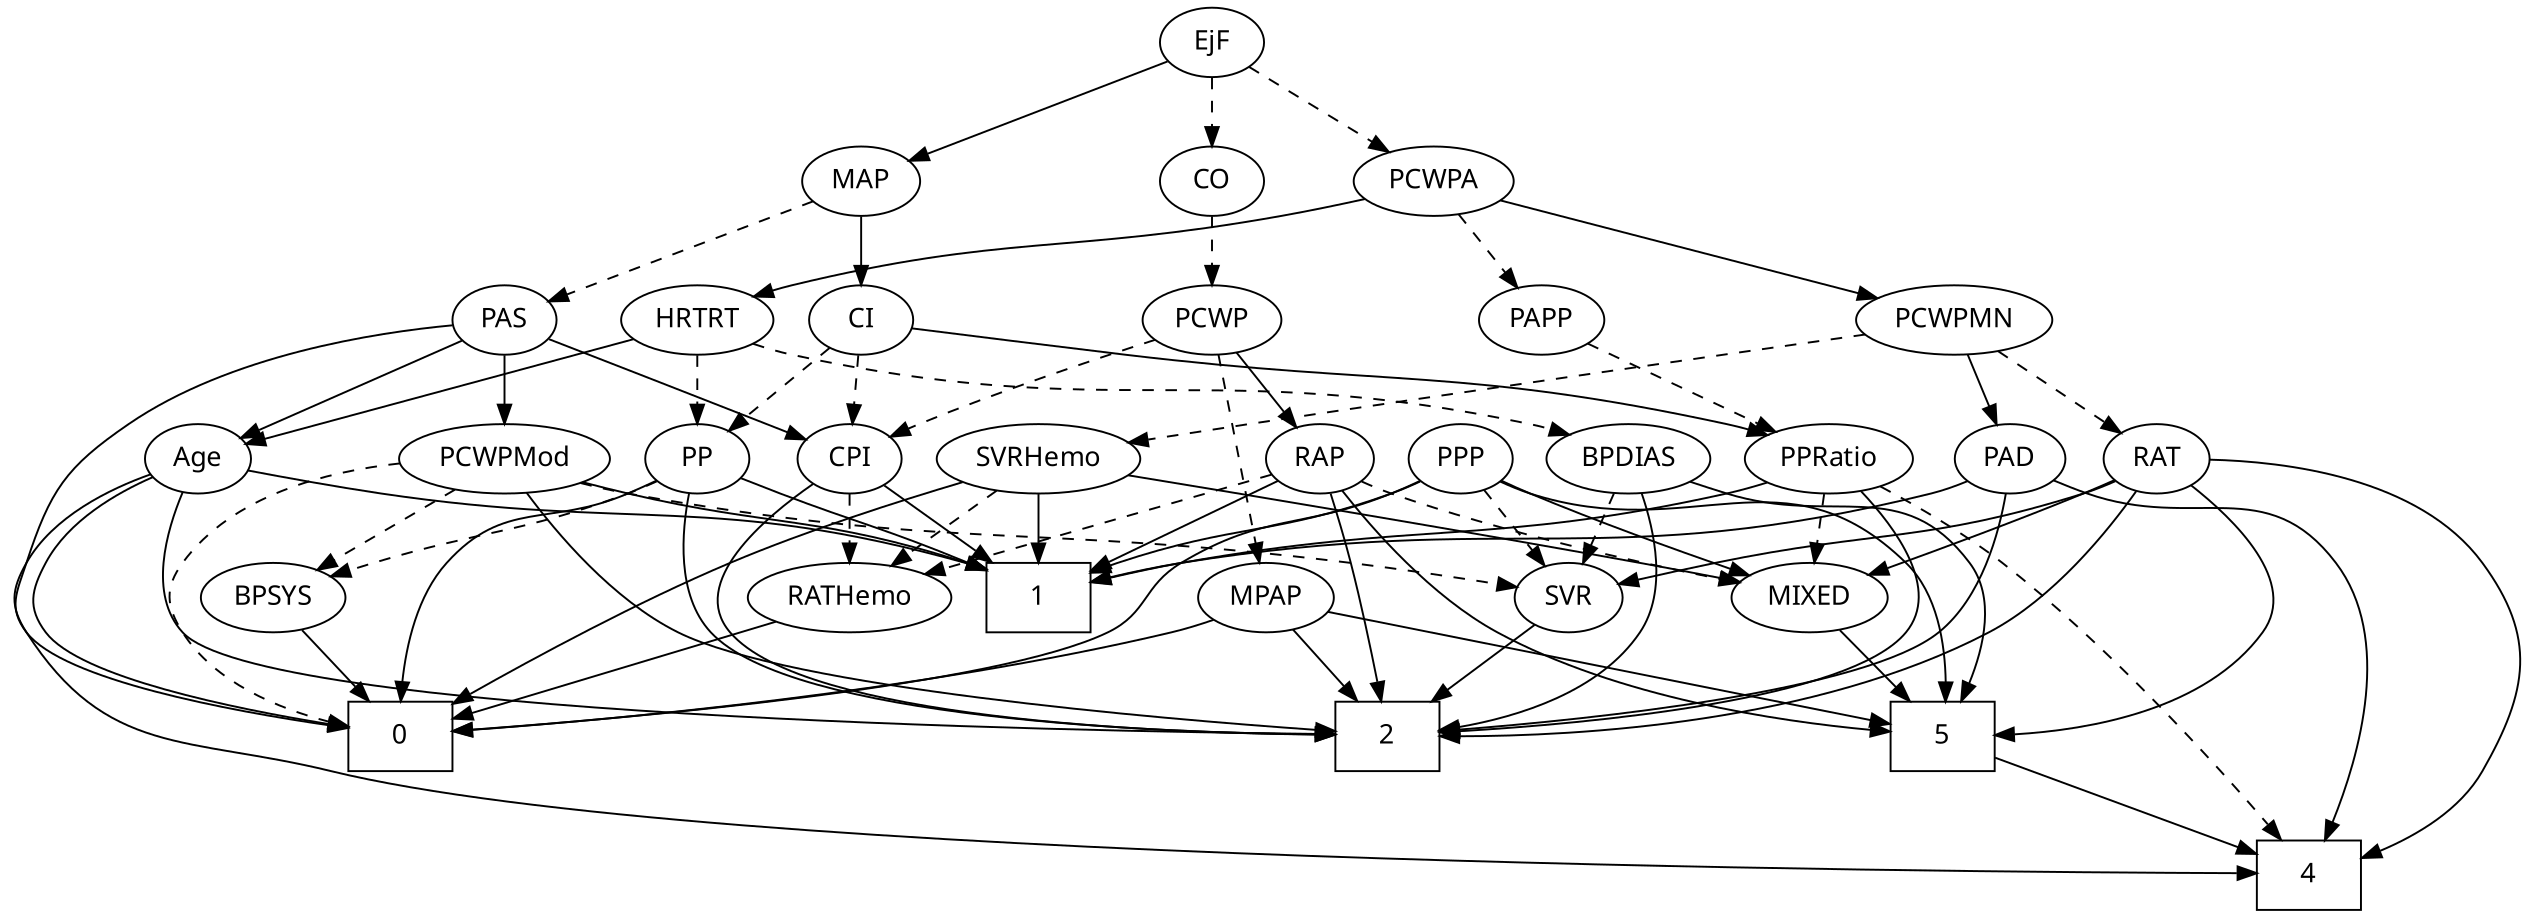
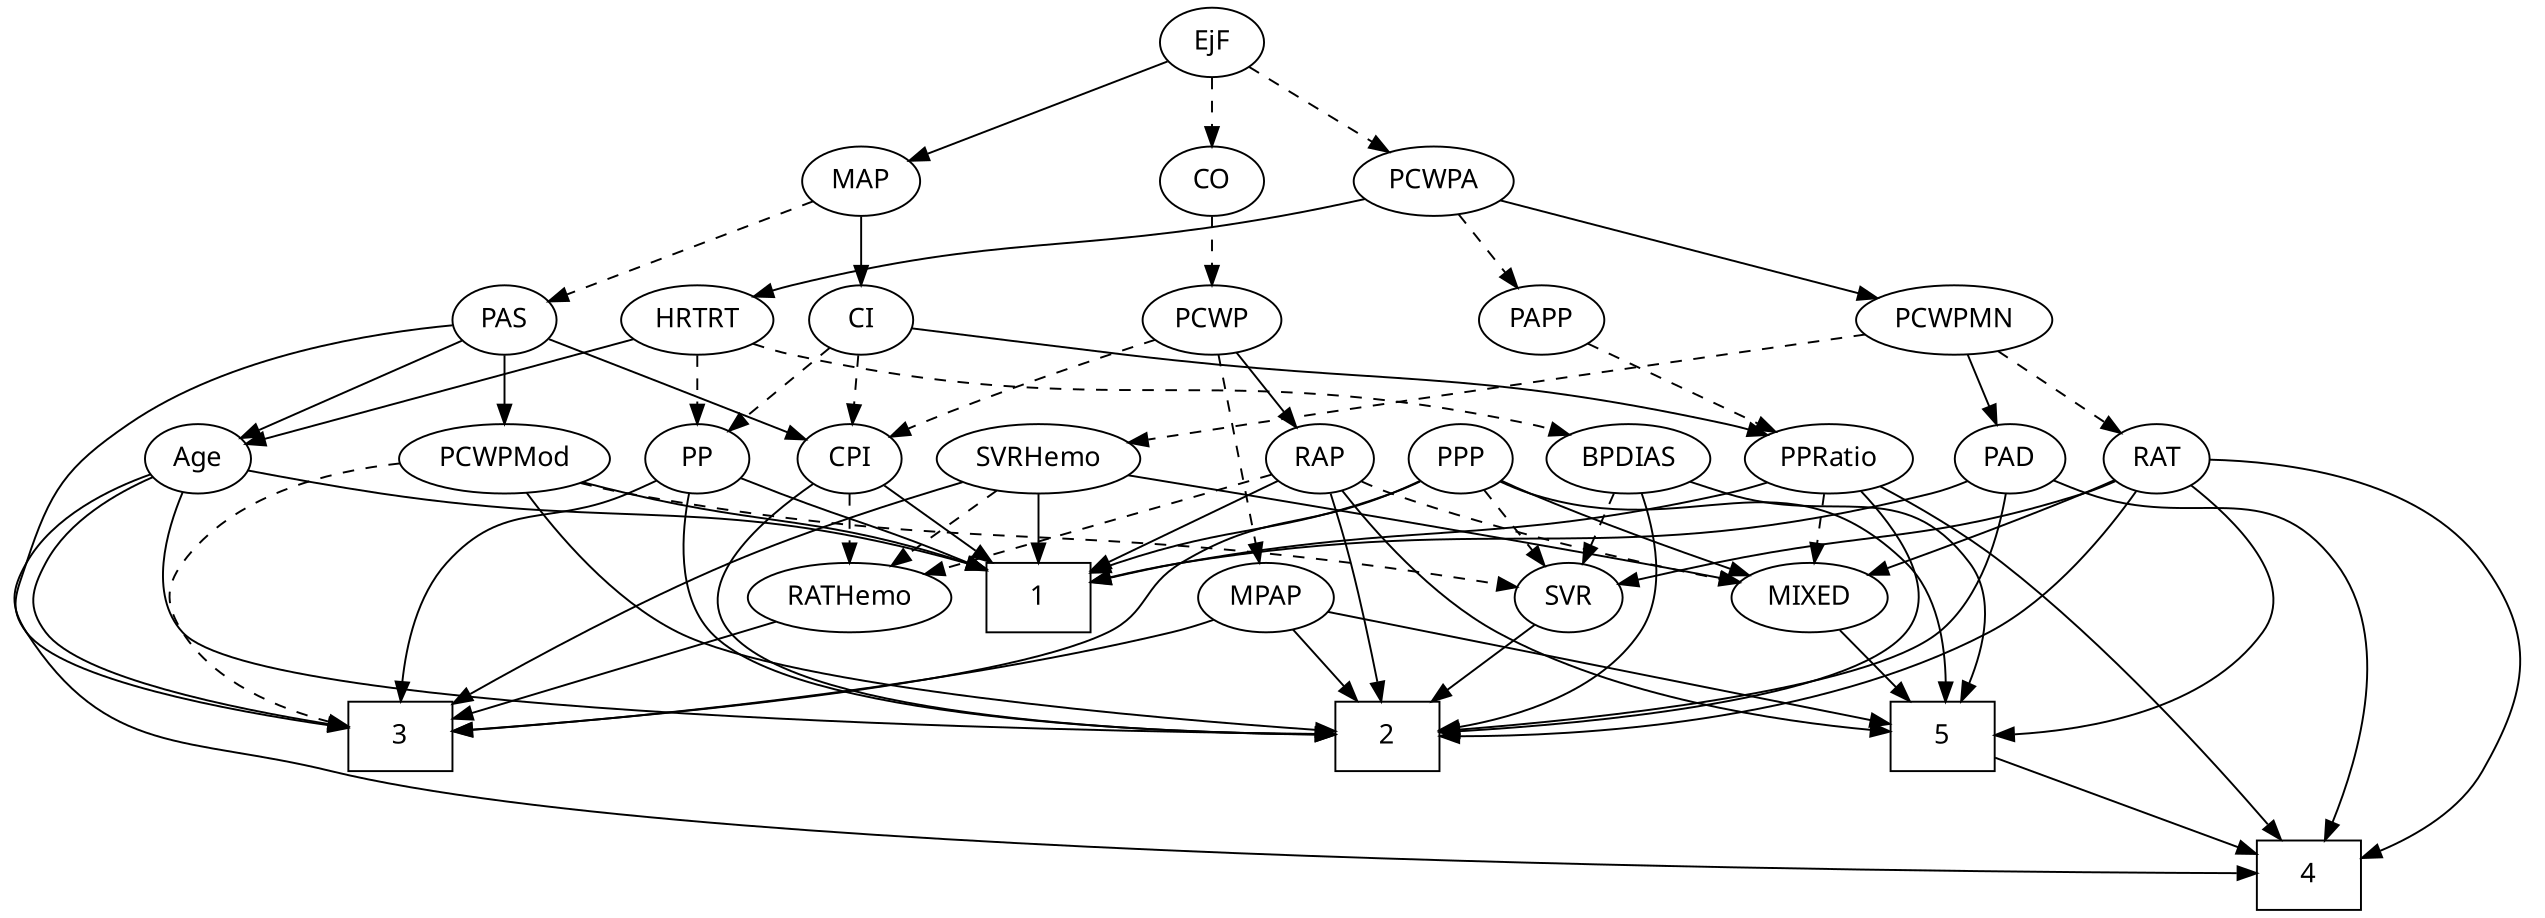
(273, 598) -> none
(2089, 638) -> (2089, 638)
(400, 736) -> (400, 736)
